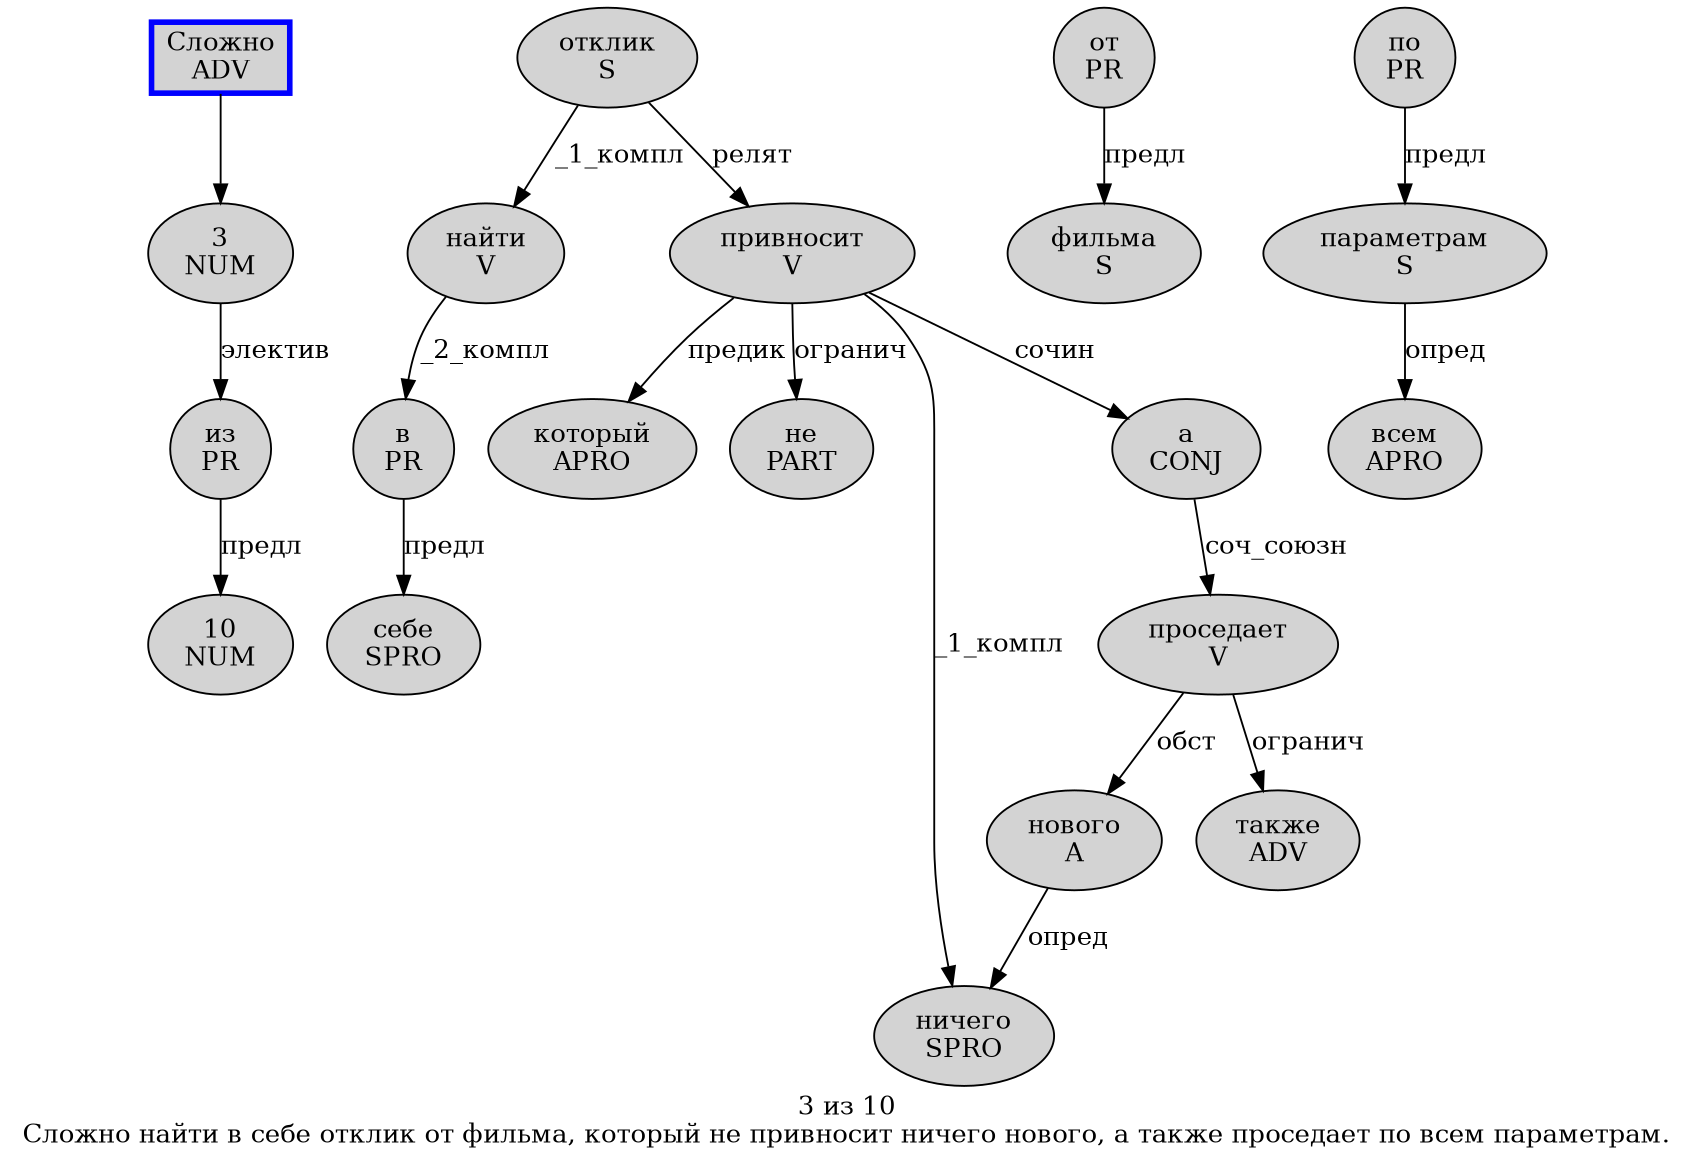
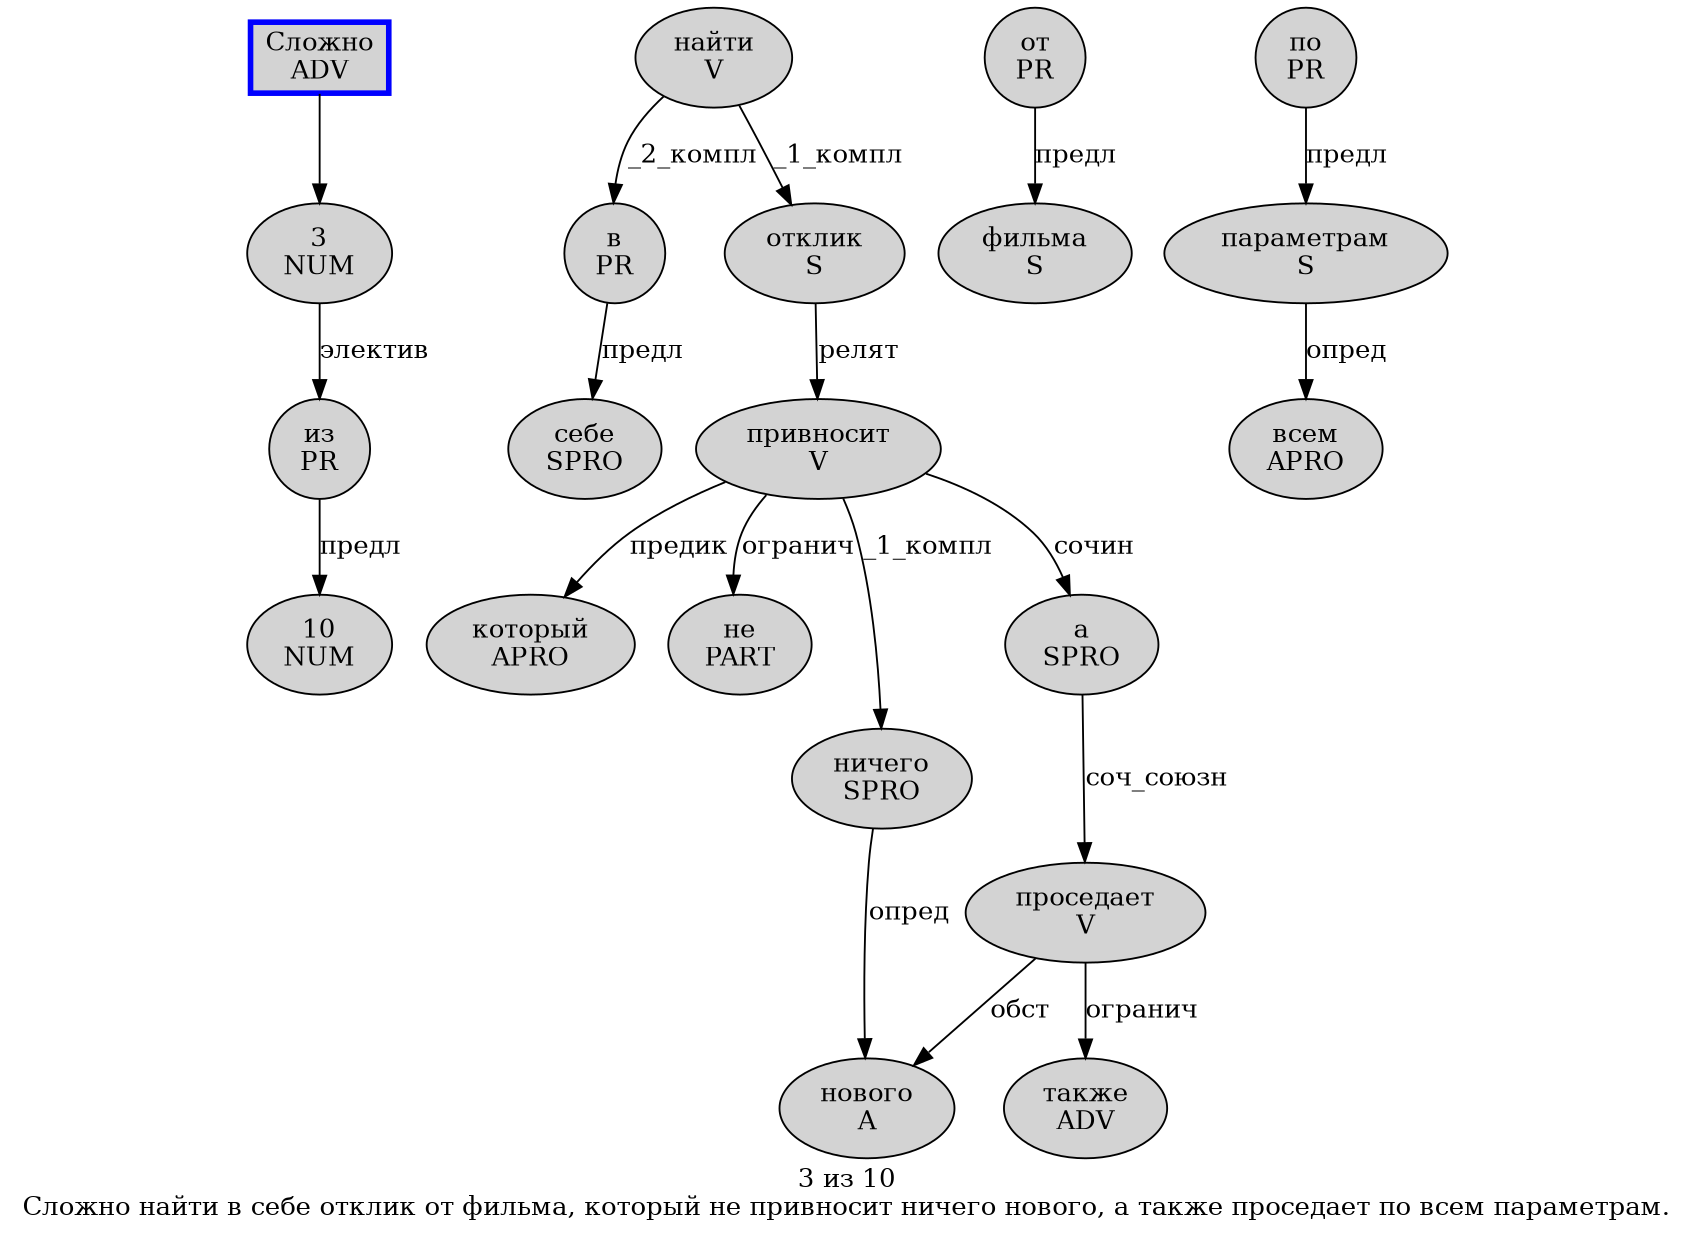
(551, 148) -> (761, 147)
(1186, 449) -> (1082, 645)
(1024, 930) -> (865, 934)
